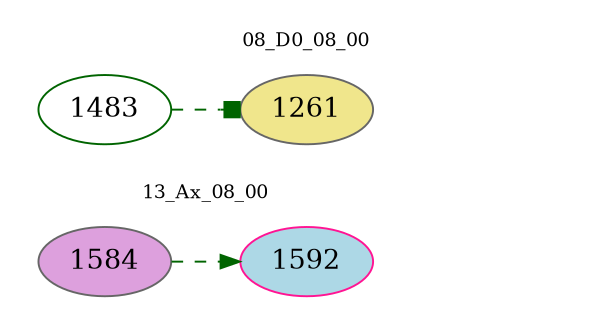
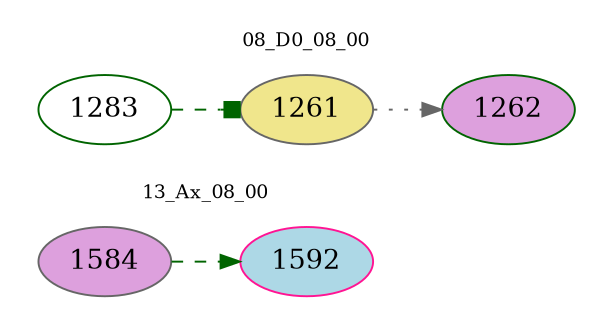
(105, 110) -> (105, 110)
none -> (508, 110)
